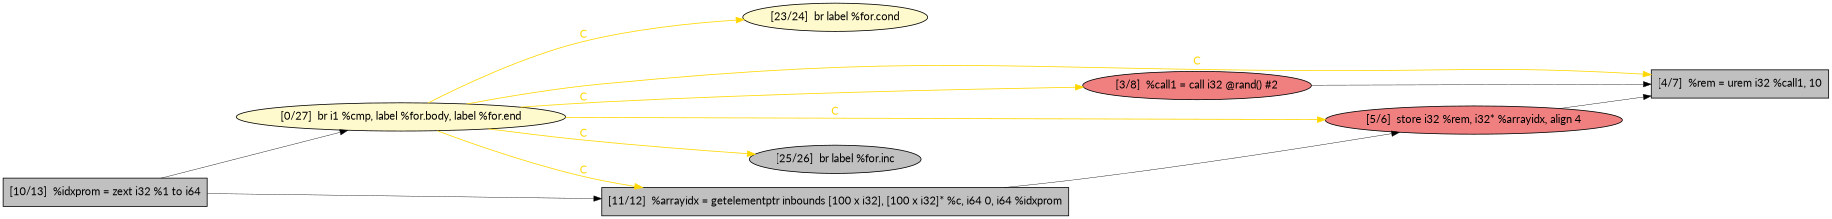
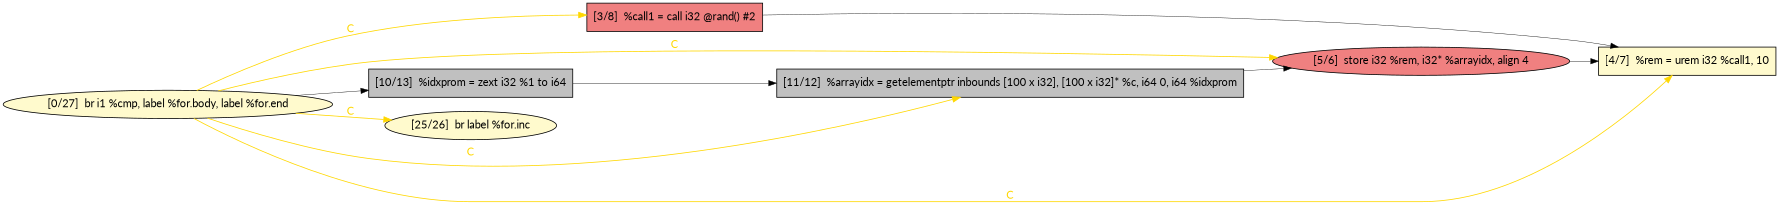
(835, 17) -> none
(1740, 84) -> (1687, 61)
(1197, 86) -> (675, 17)
(251, 155) -> (328, 93)
(835, 159) -> (471, 126)
